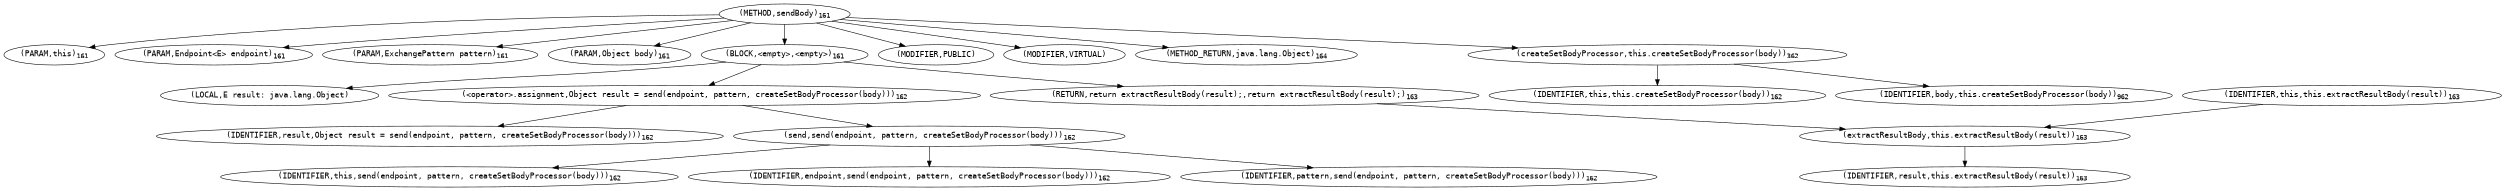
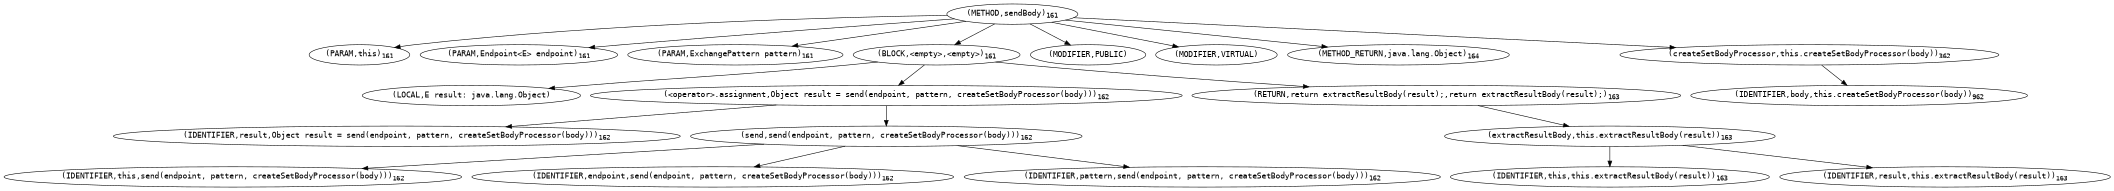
(620, 55) -> none
(1657, 96) -> none
(2157, 116) -> (1610, 154)
